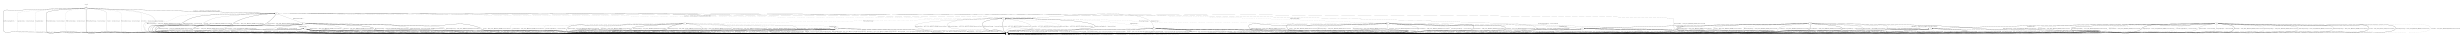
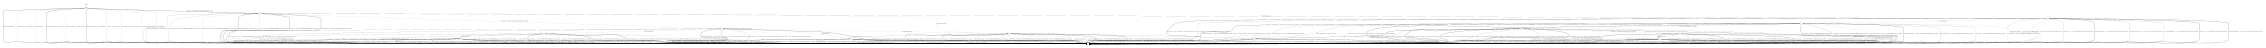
(719, 15) -> none
(2074, 25) -> (1667, 34)
none -> (1662, 26)
